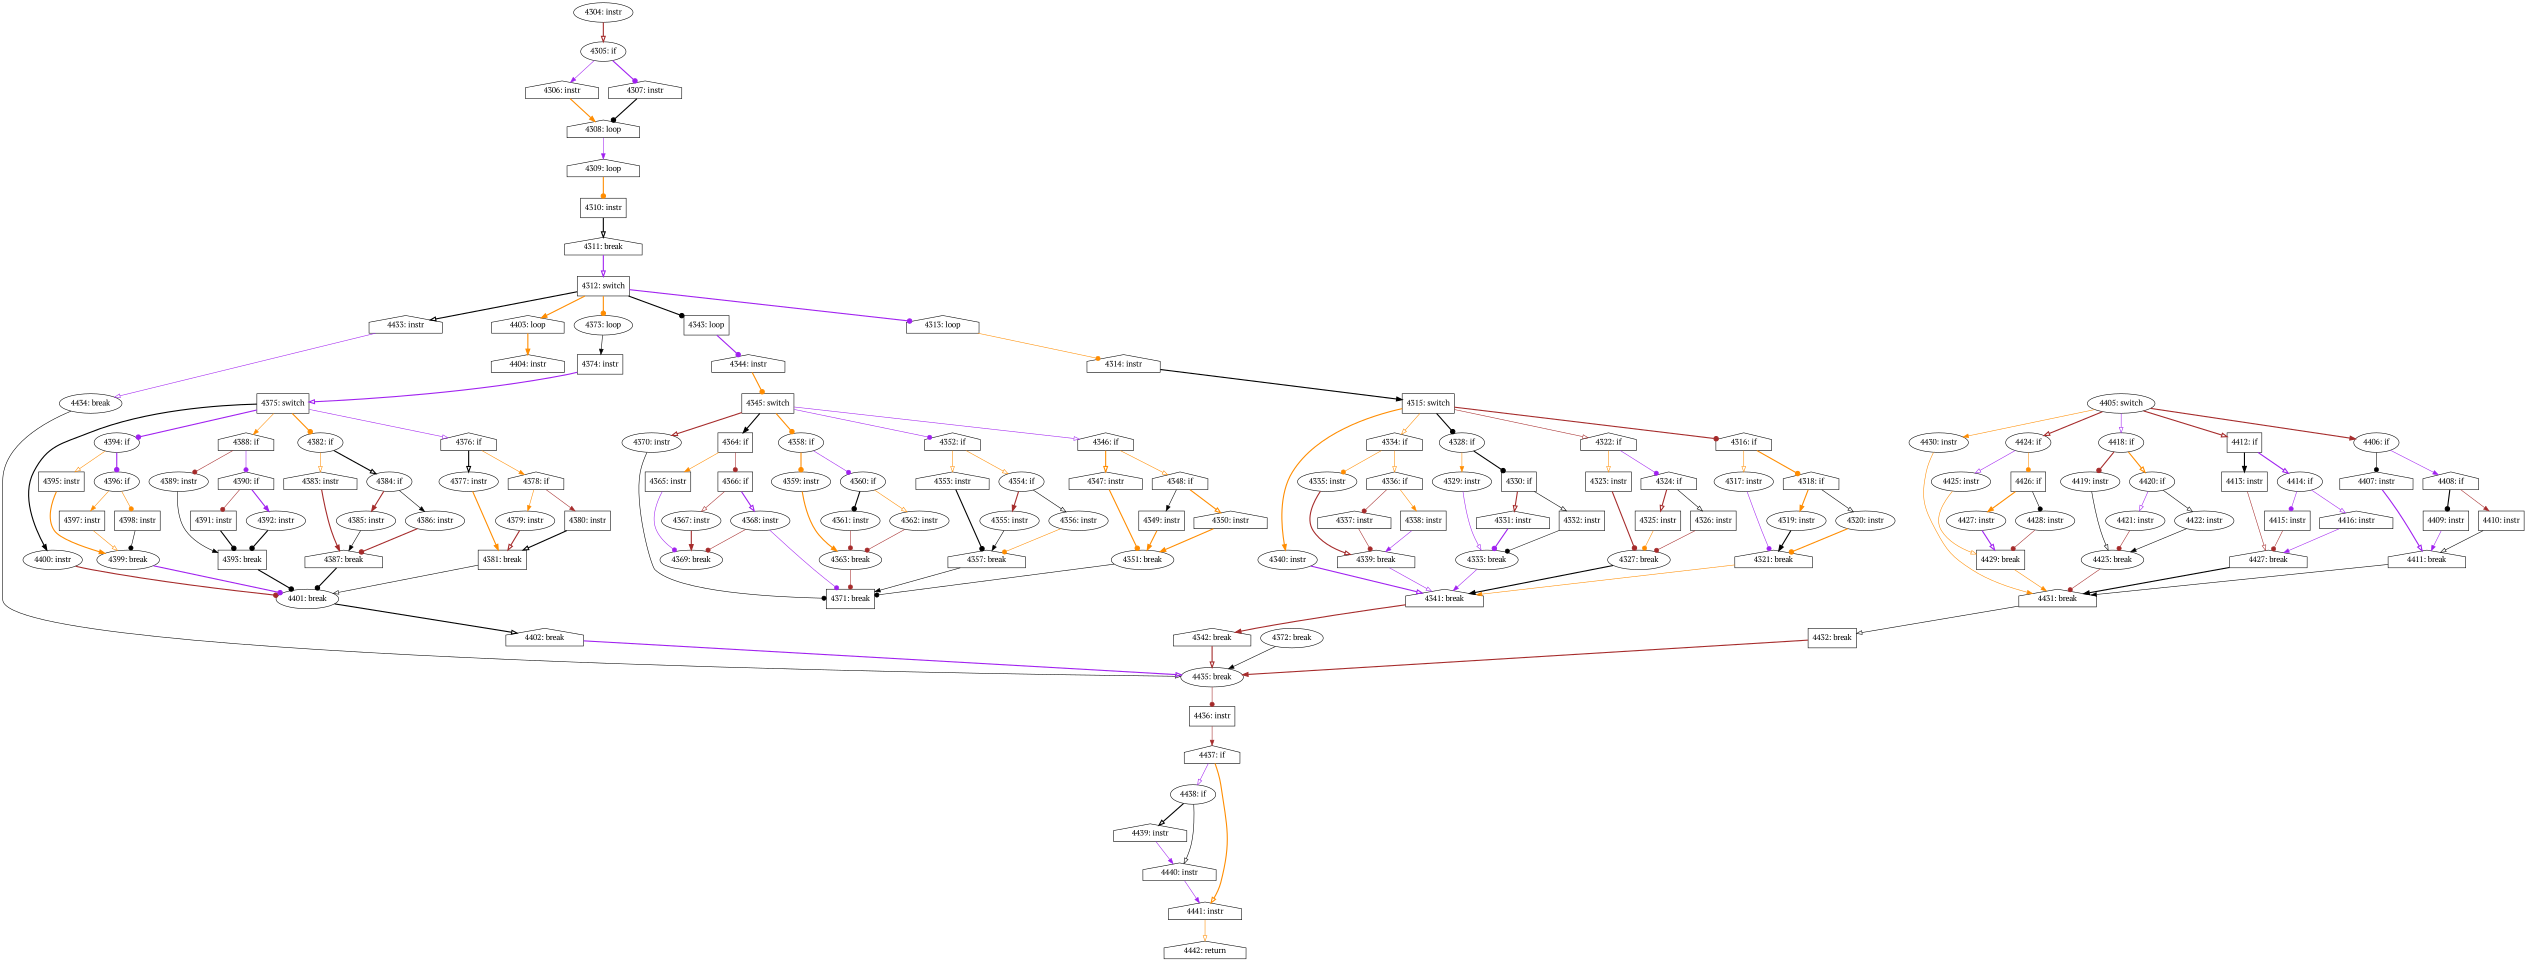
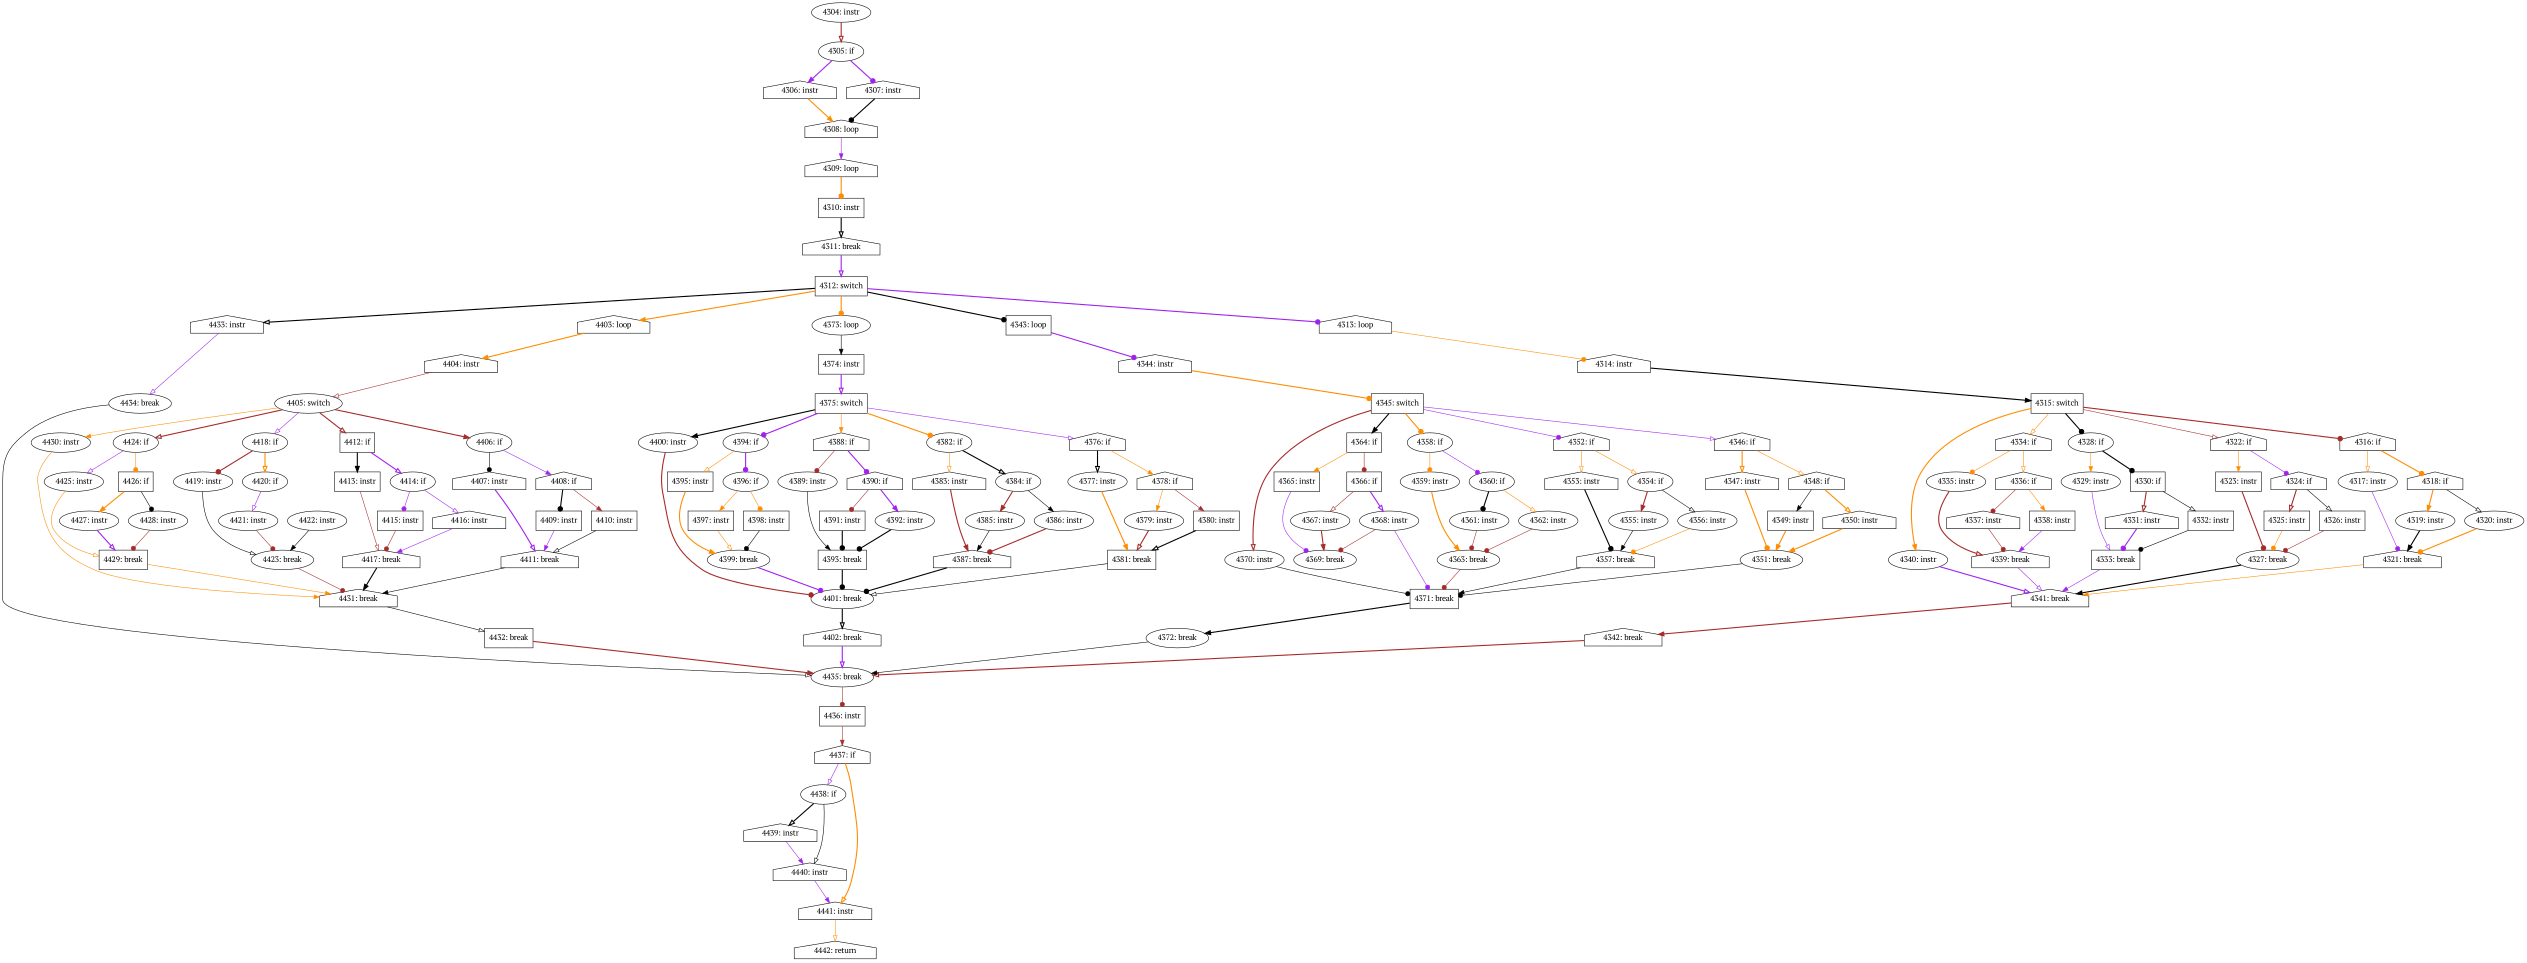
(584, 70) -> (822, 70)
none -> (385, 384)
(1609, 458) -> (2238, 458)
(246, 459) -> (856, 460)
(801, 460) -> (1430, 460)
(2176, 499) -> none
(1487, 560) -> (2116, 560)
(2268, 560) -> (381, 560)
none -> (1310, 618)
